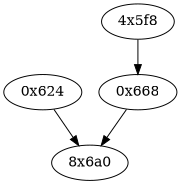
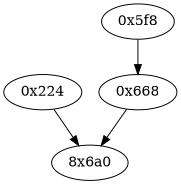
(138, 22) -> (138, 22)
(43, 92) -> (43, 92)
